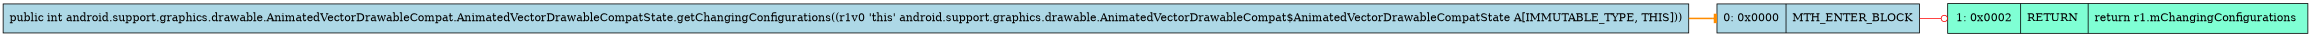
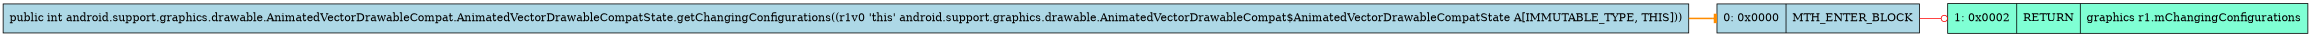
(2196, 18) -> (2194, 18)
